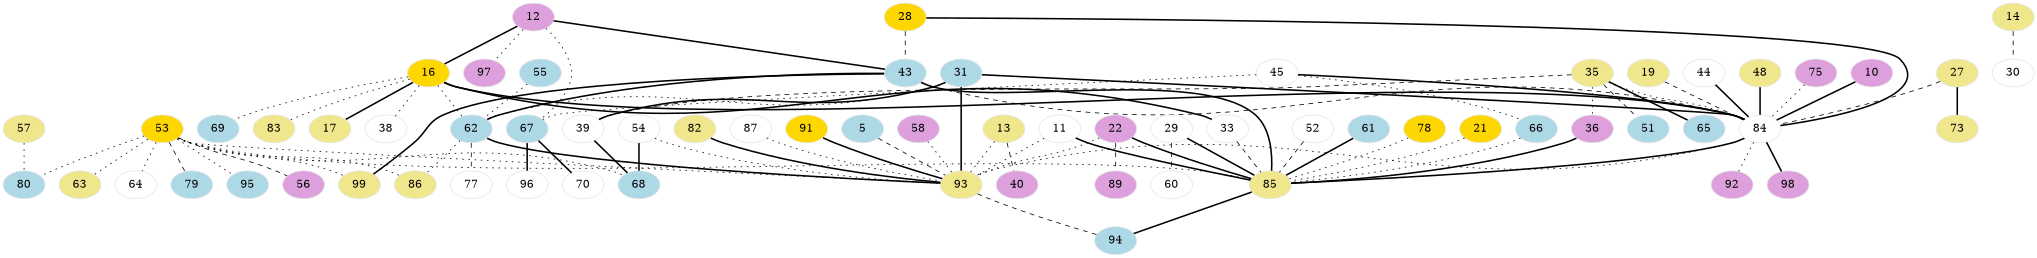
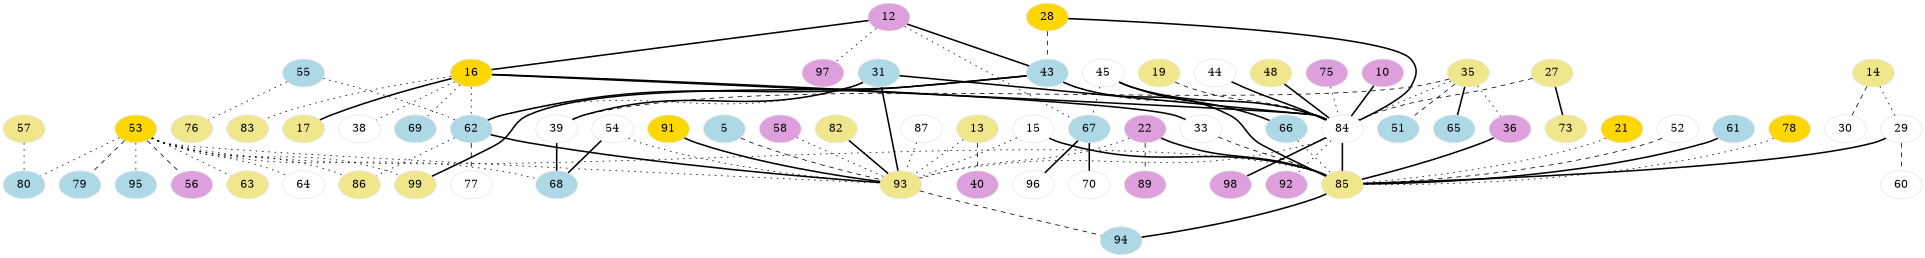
(1394, 88) -> (1194, 102)
none -> (1887, 101)
none -> (192, 129)
(1060, 129) -> (1033, 129)
